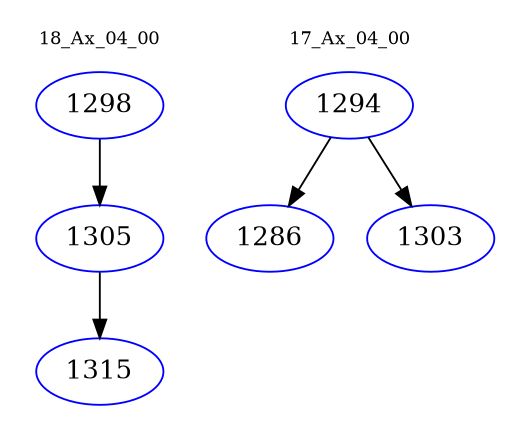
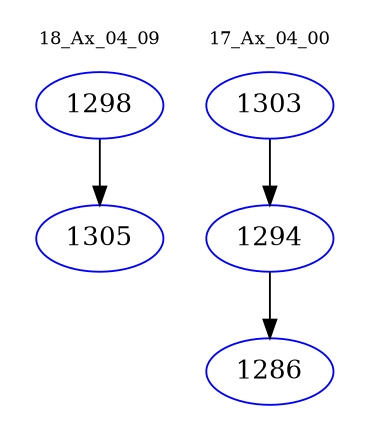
(100, 40) -> (100, 40)
(385, 164) -> (270, 163)
(100, 372) -> none
